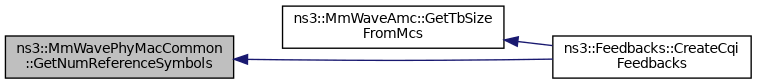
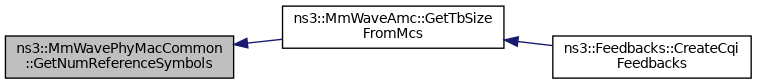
(400, 60) -> (265, 41)
